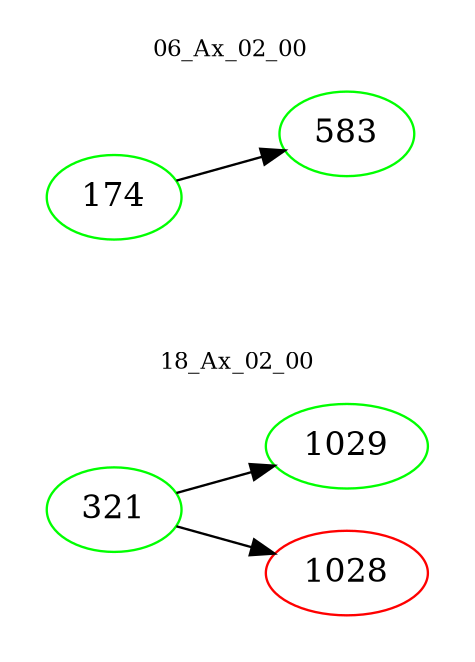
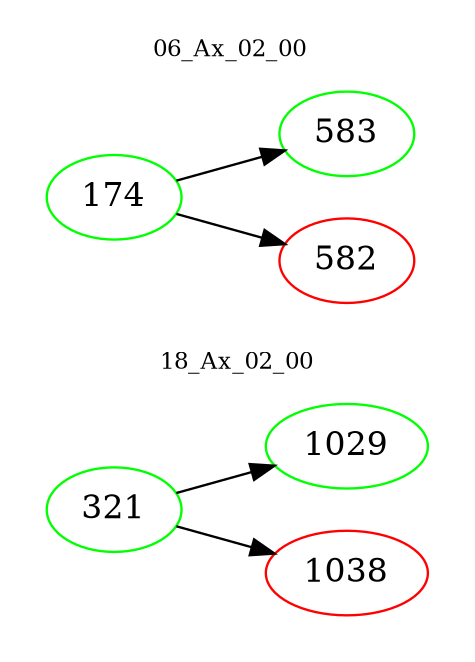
none -> (347, 261)
(347, 573) -> (347, 573)
